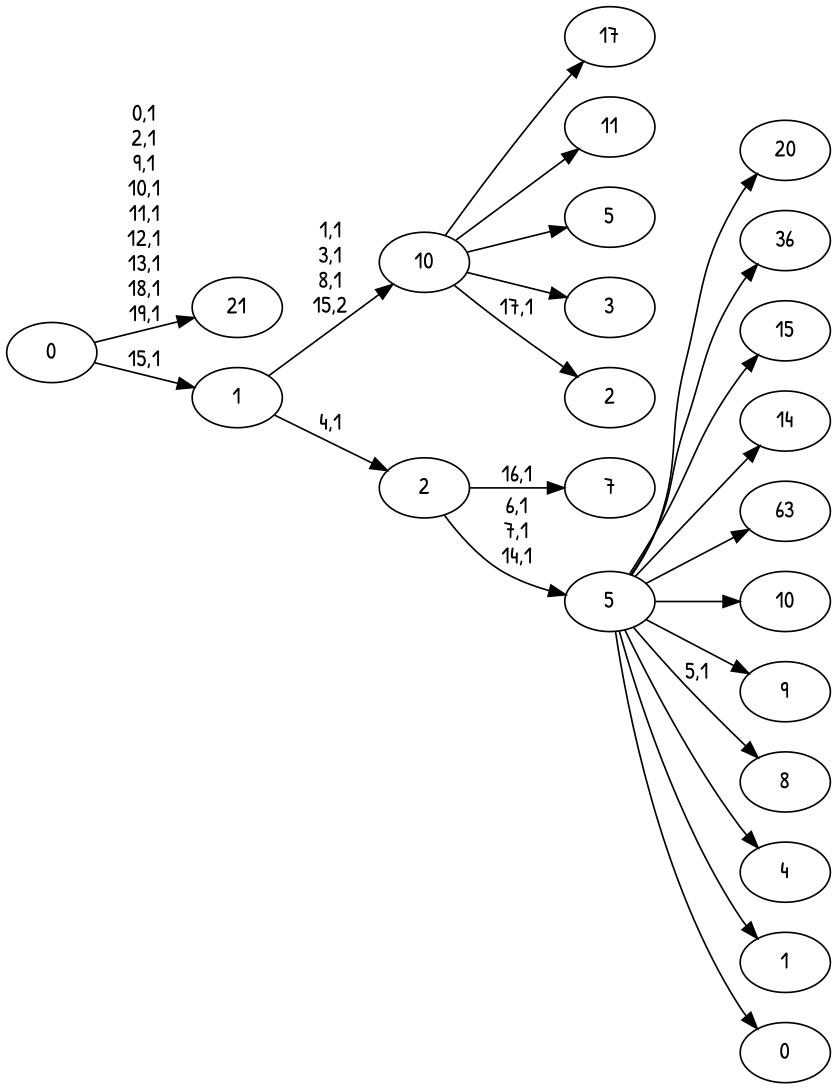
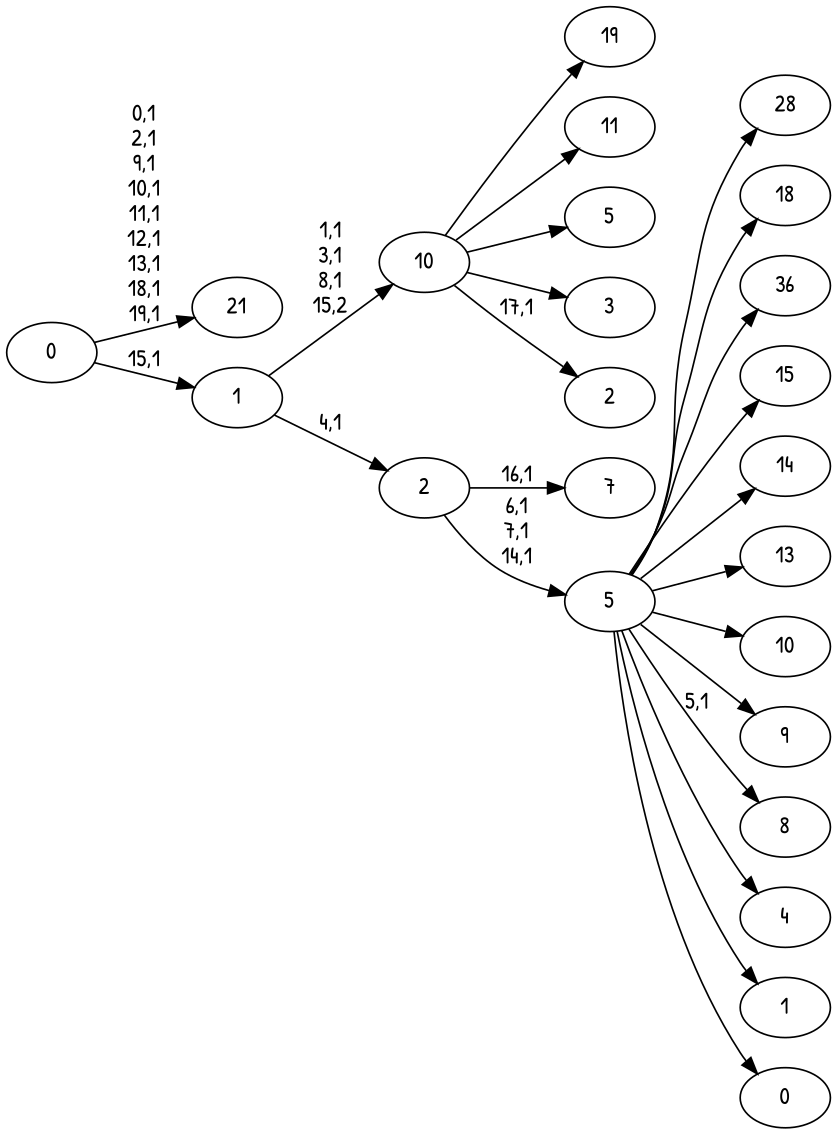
(610, 37) -> (610, 37)
(785, 150) -> (785, 105)
none -> (785, 195)
(785, 511) -> (785, 556)
